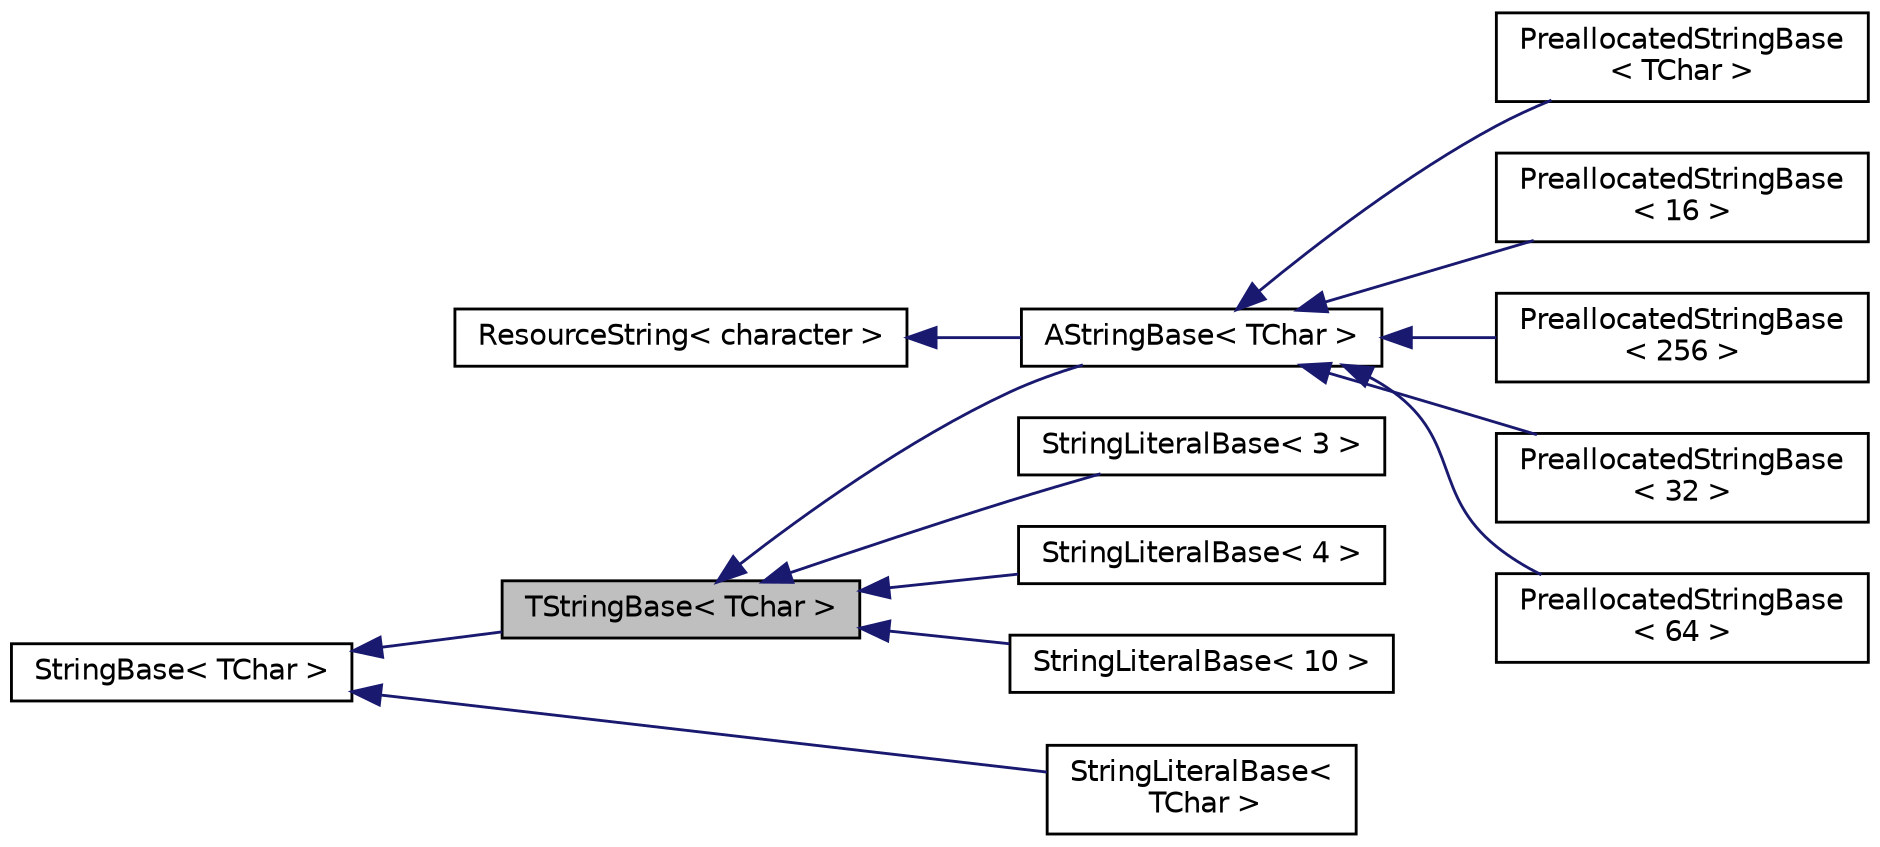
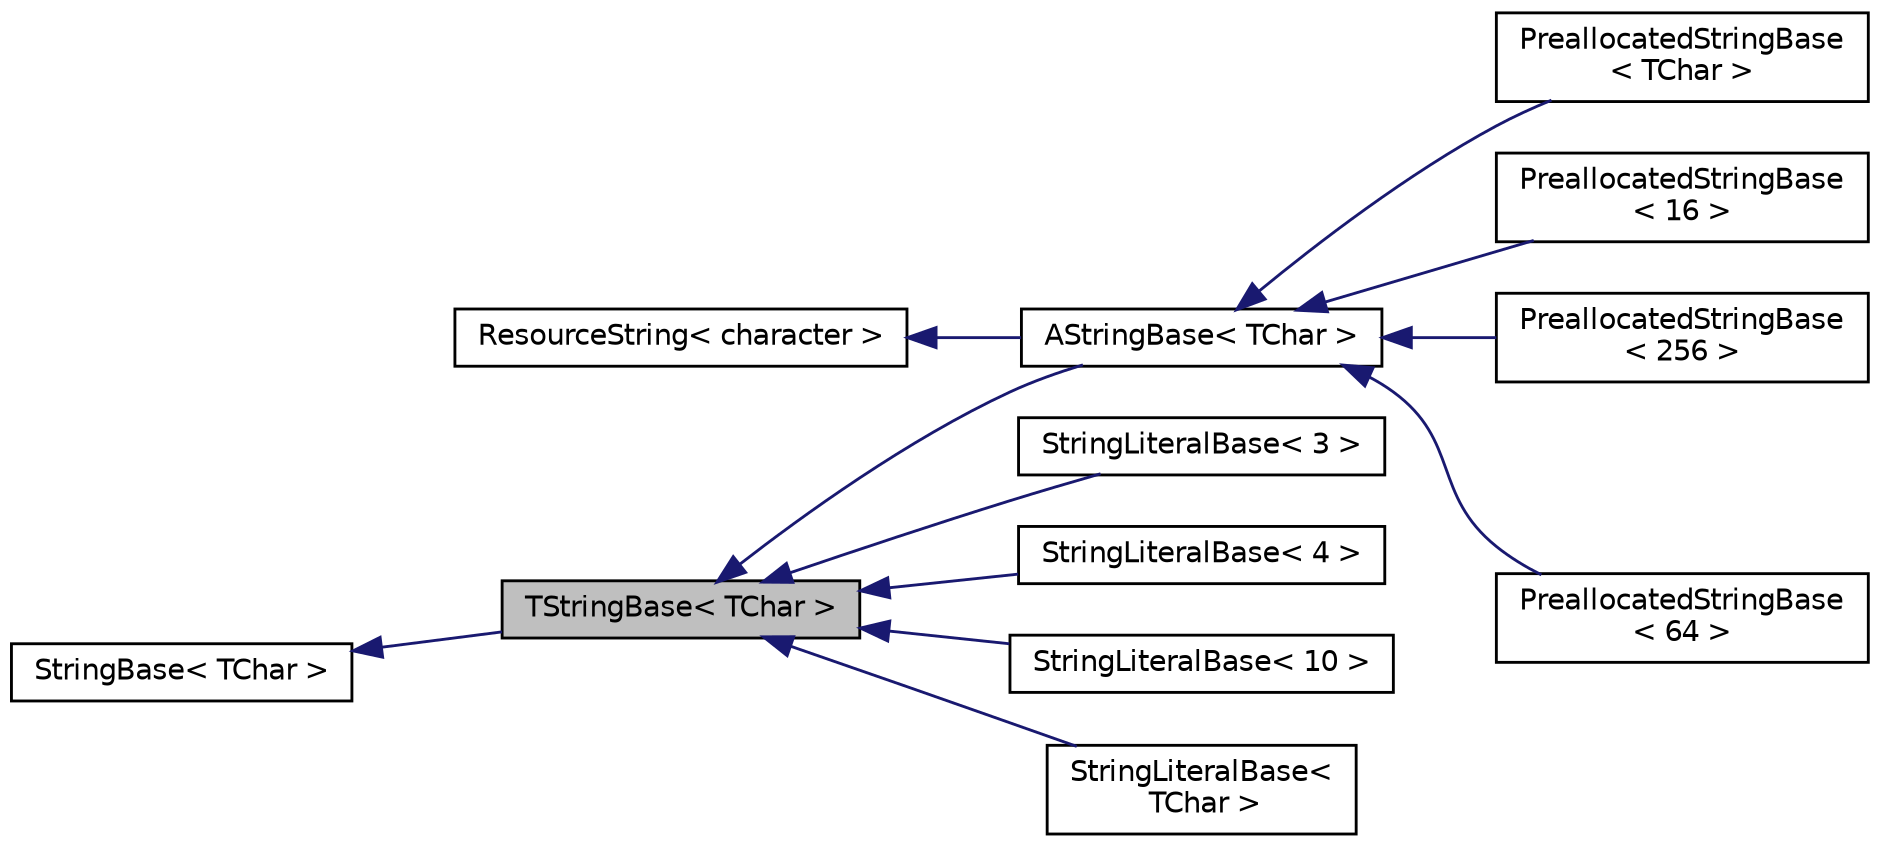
(1682, 478) -> none
(714, 734) -> (934, 696)
